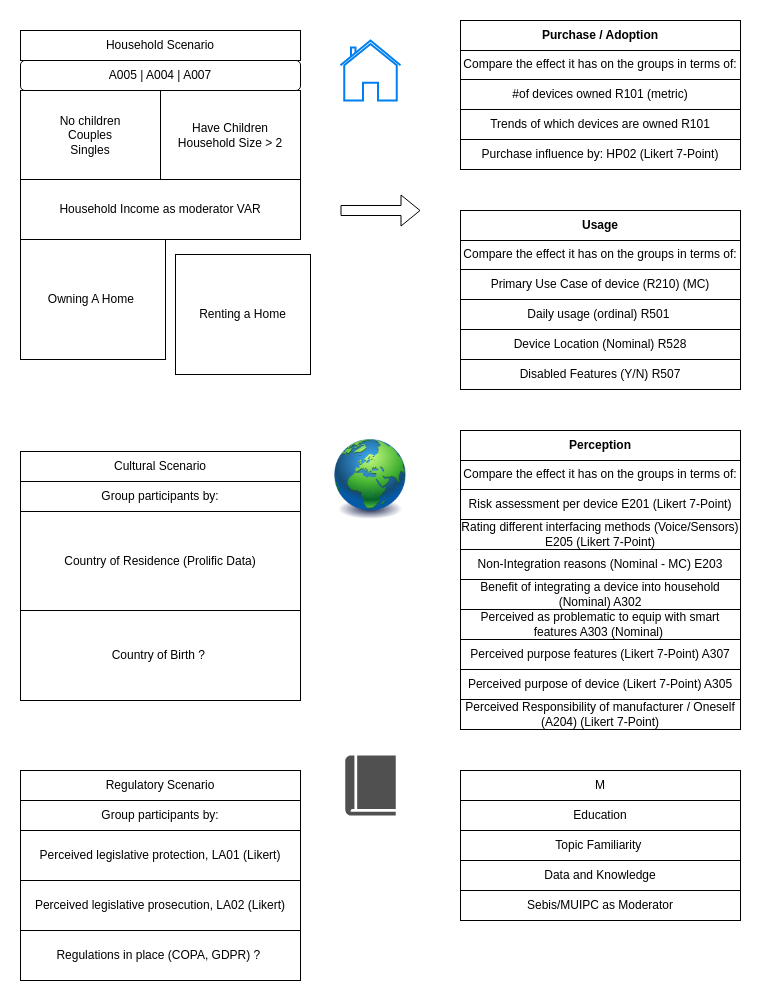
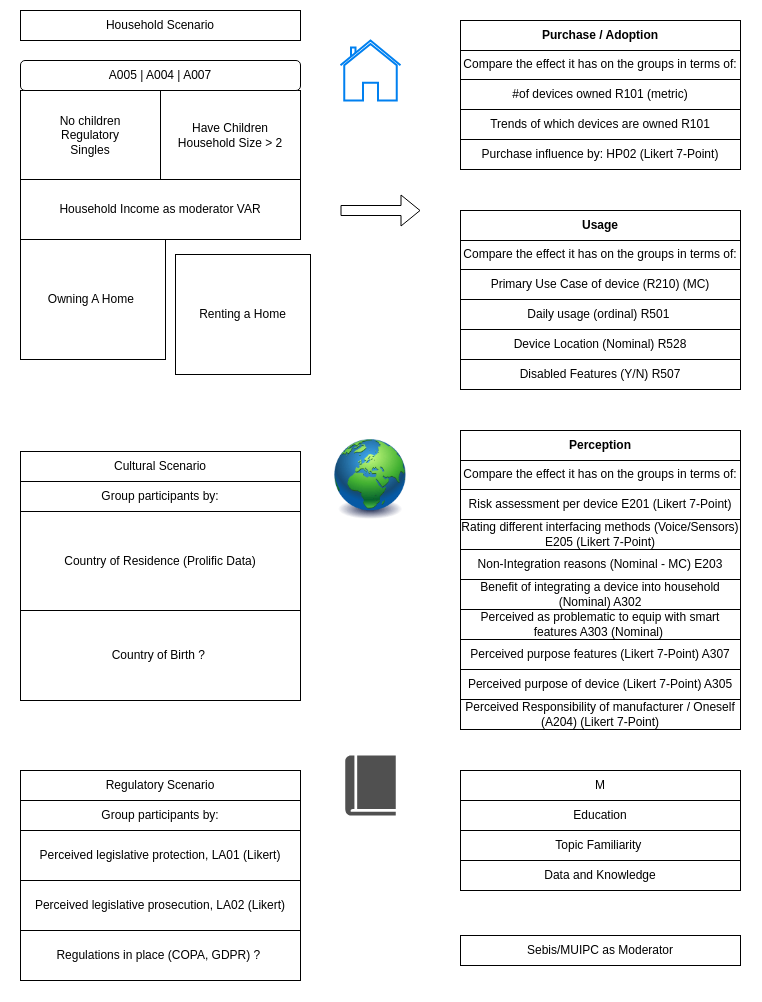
(161, 46) -> (161, 26)
(91, 136) -> (91, 136)
(601, 906) -> (601, 951)
